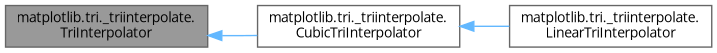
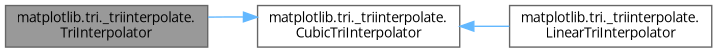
(240, 36) -> (226, 17)
